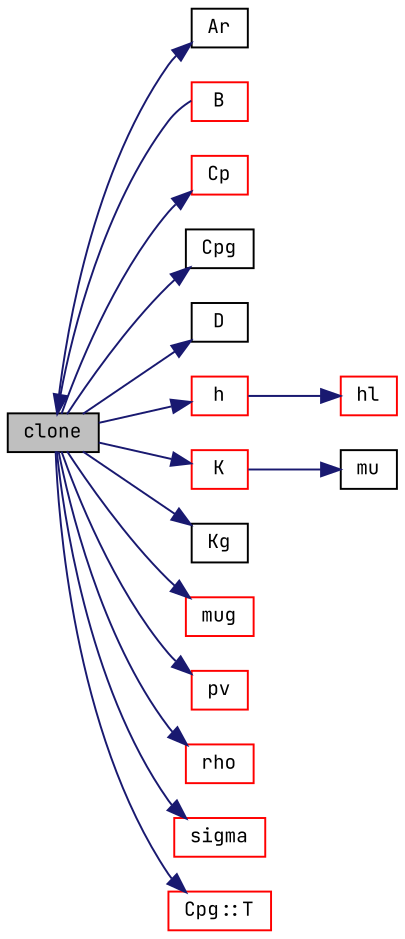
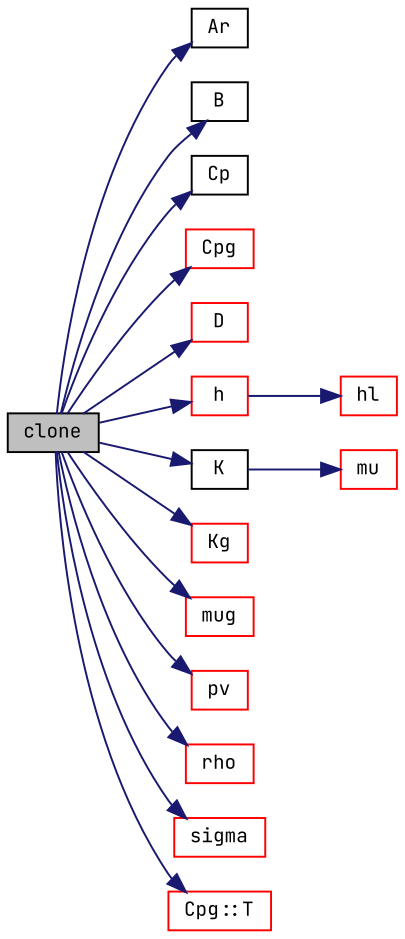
(220, 102) -> (220, 102)
(220, 175) -> (220, 175)
(106, 238) -> (108, 265)
(220, 249) -> (220, 249)
(220, 322) -> (220, 322)
(220, 470) -> (220, 470)
(369, 470) -> (369, 470)
(220, 543) -> (220, 543)
